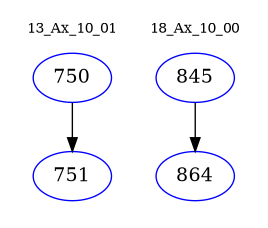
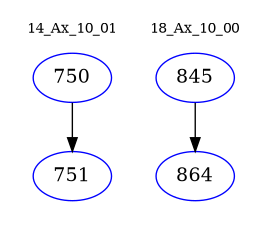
(72, 29) -> (72, 29)
